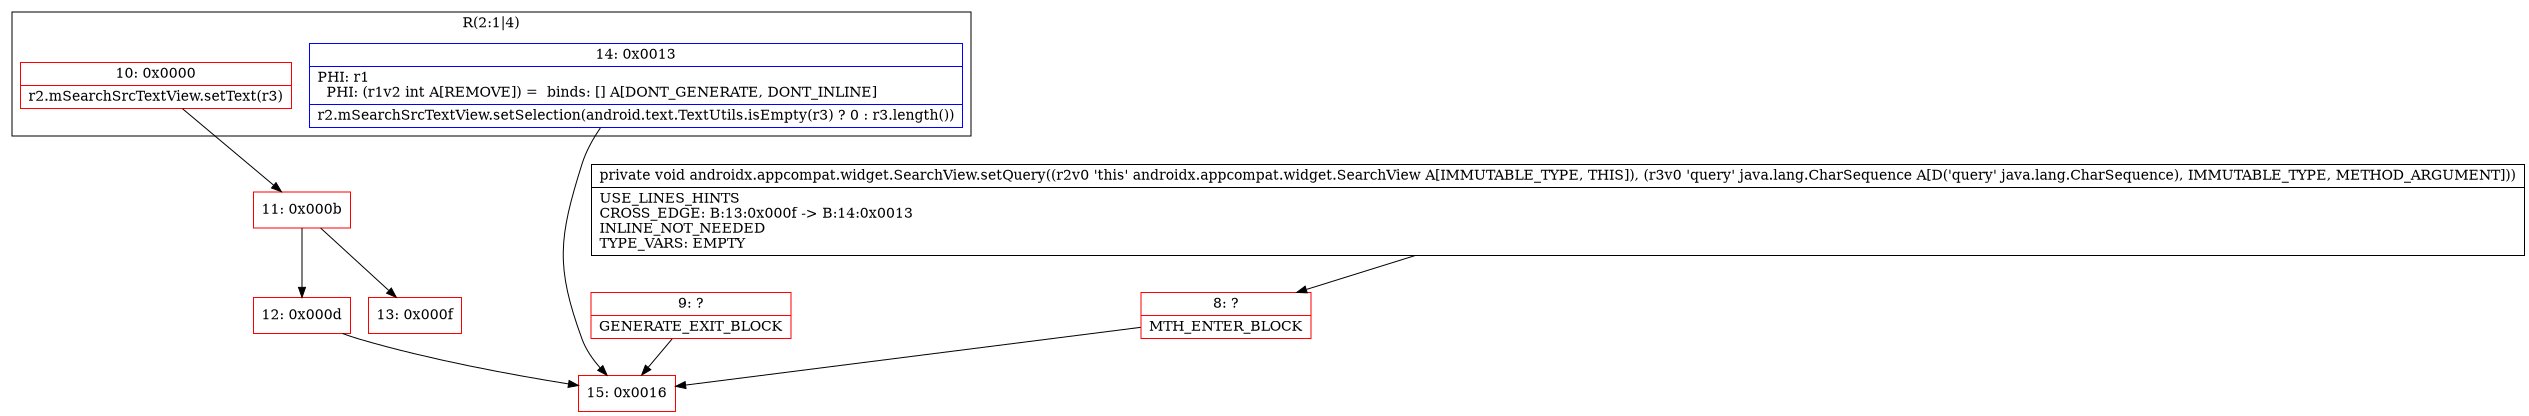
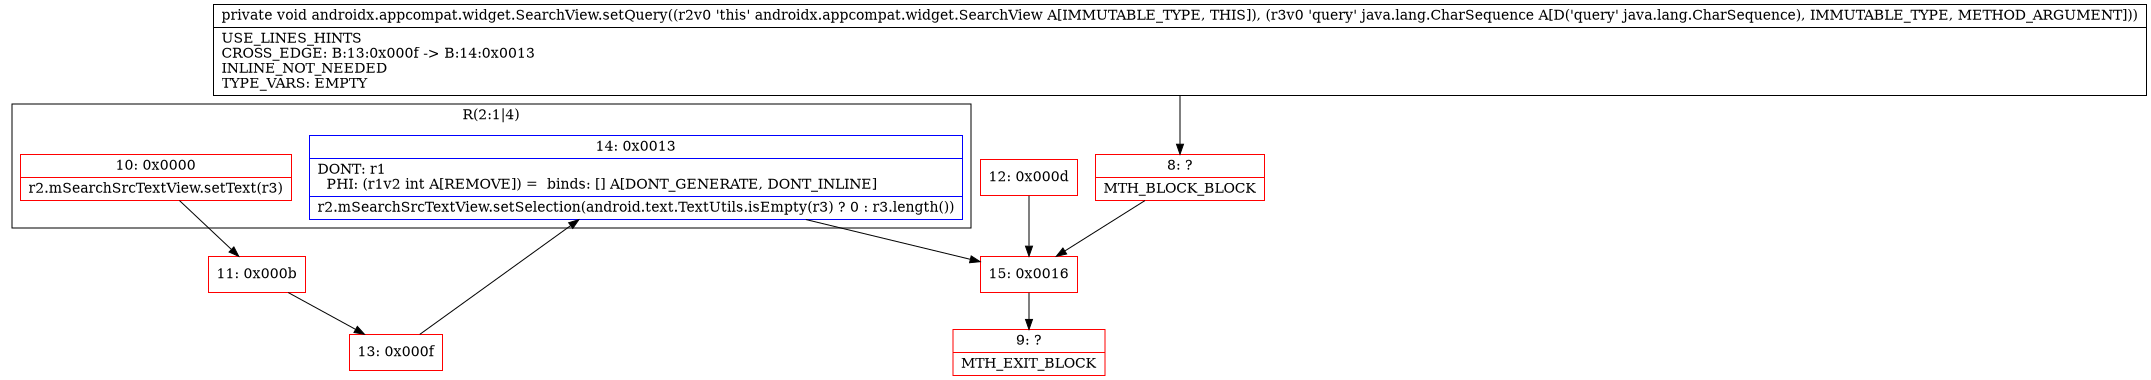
(346, 78) -> (354, 170)
(302, 258) -> none
none -> (495, 280)
(691, 326) -> (1029, 364)
(1226, 326) -> (1180, 188)
(660, 353) -> (1029, 306)
